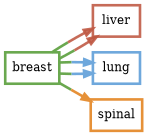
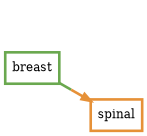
(116, 21) -> none
(116, 68) -> none
